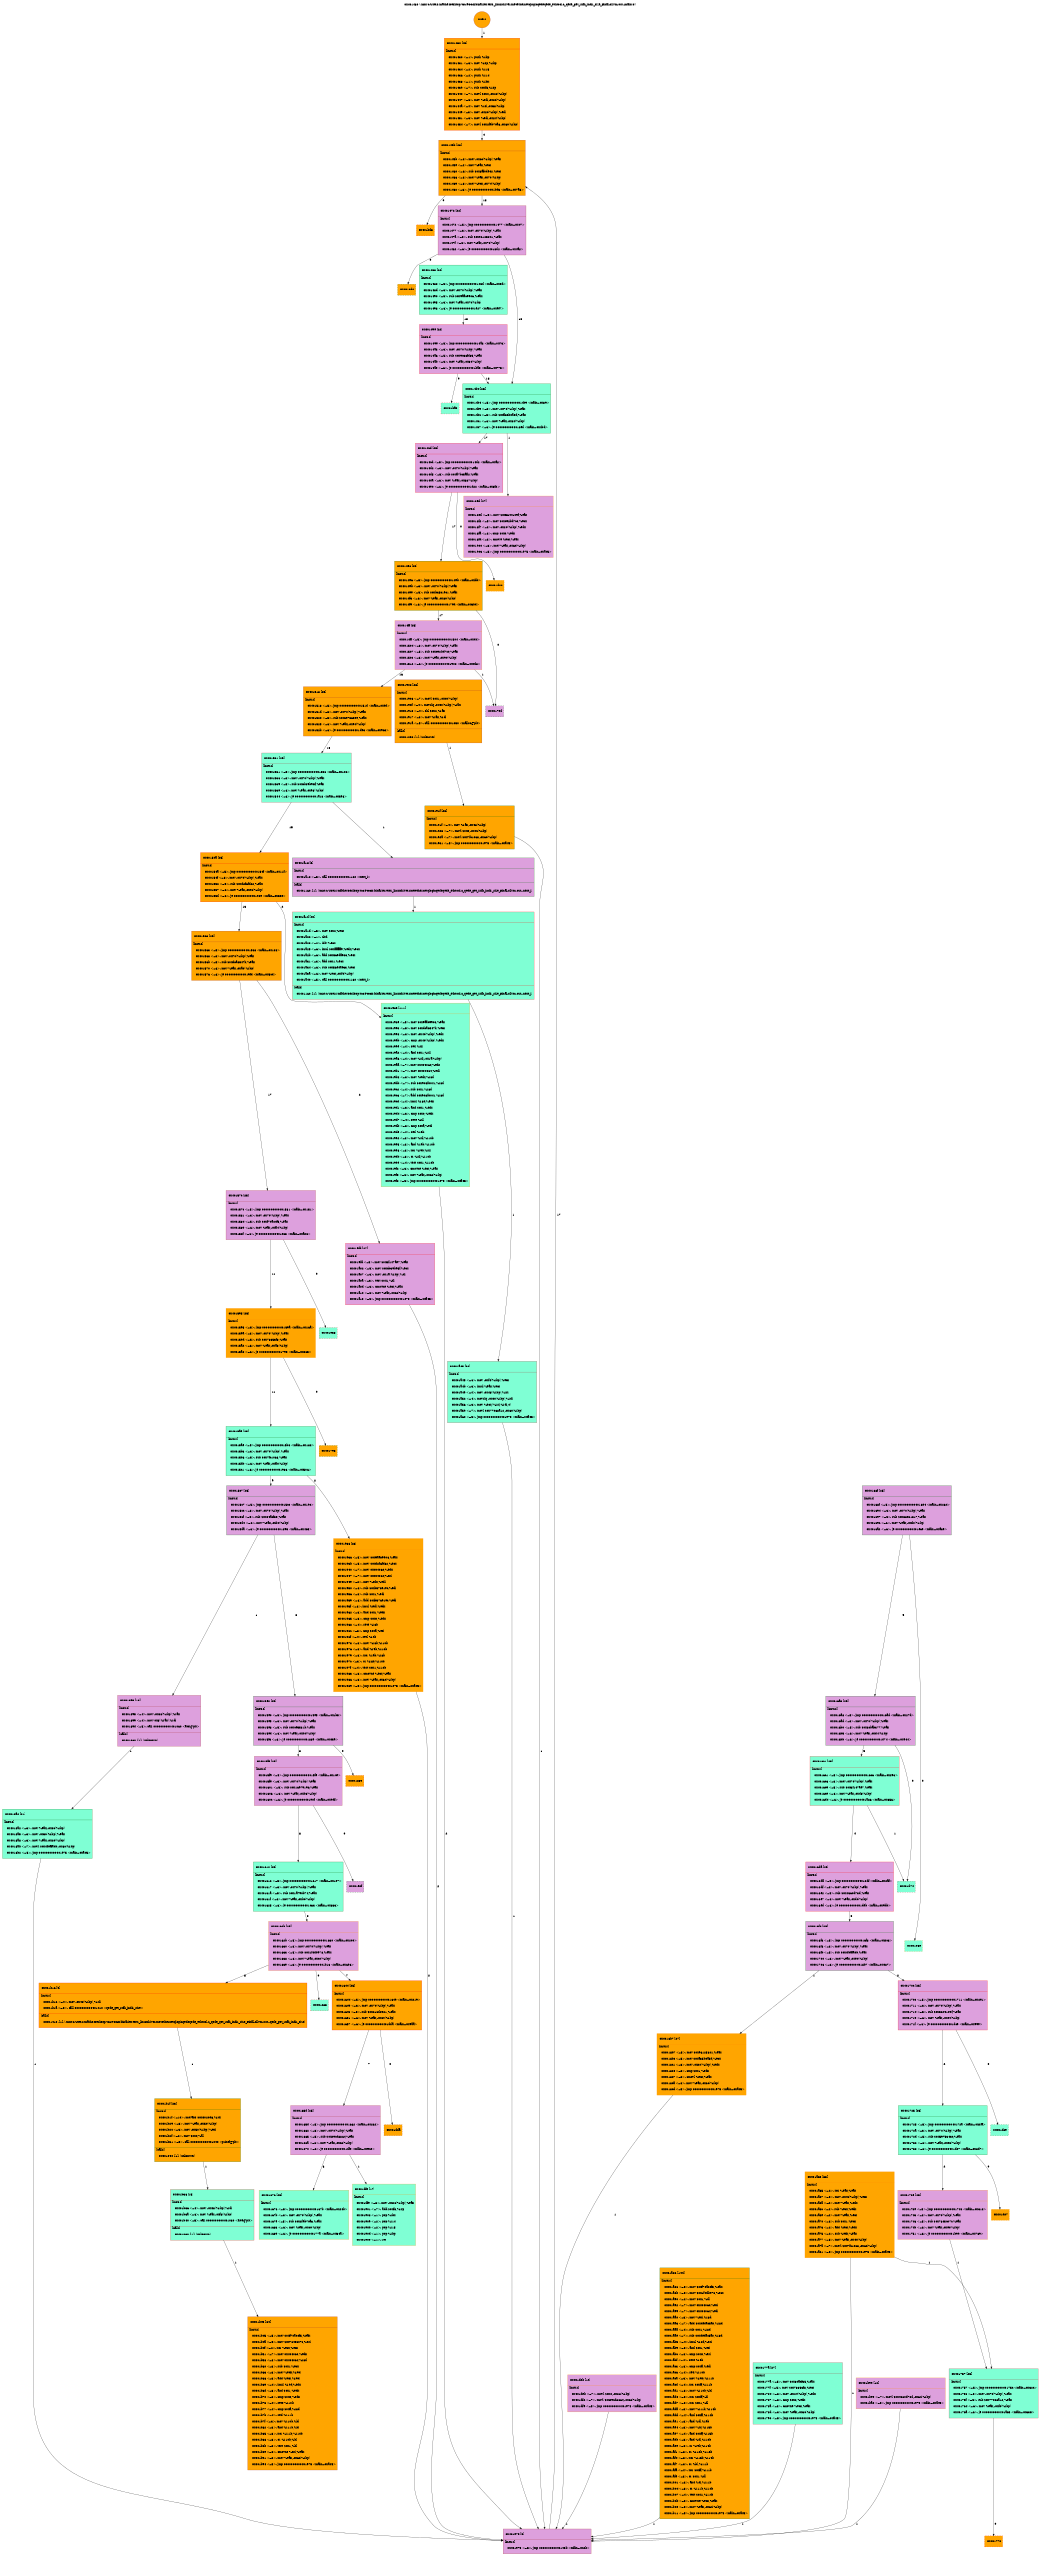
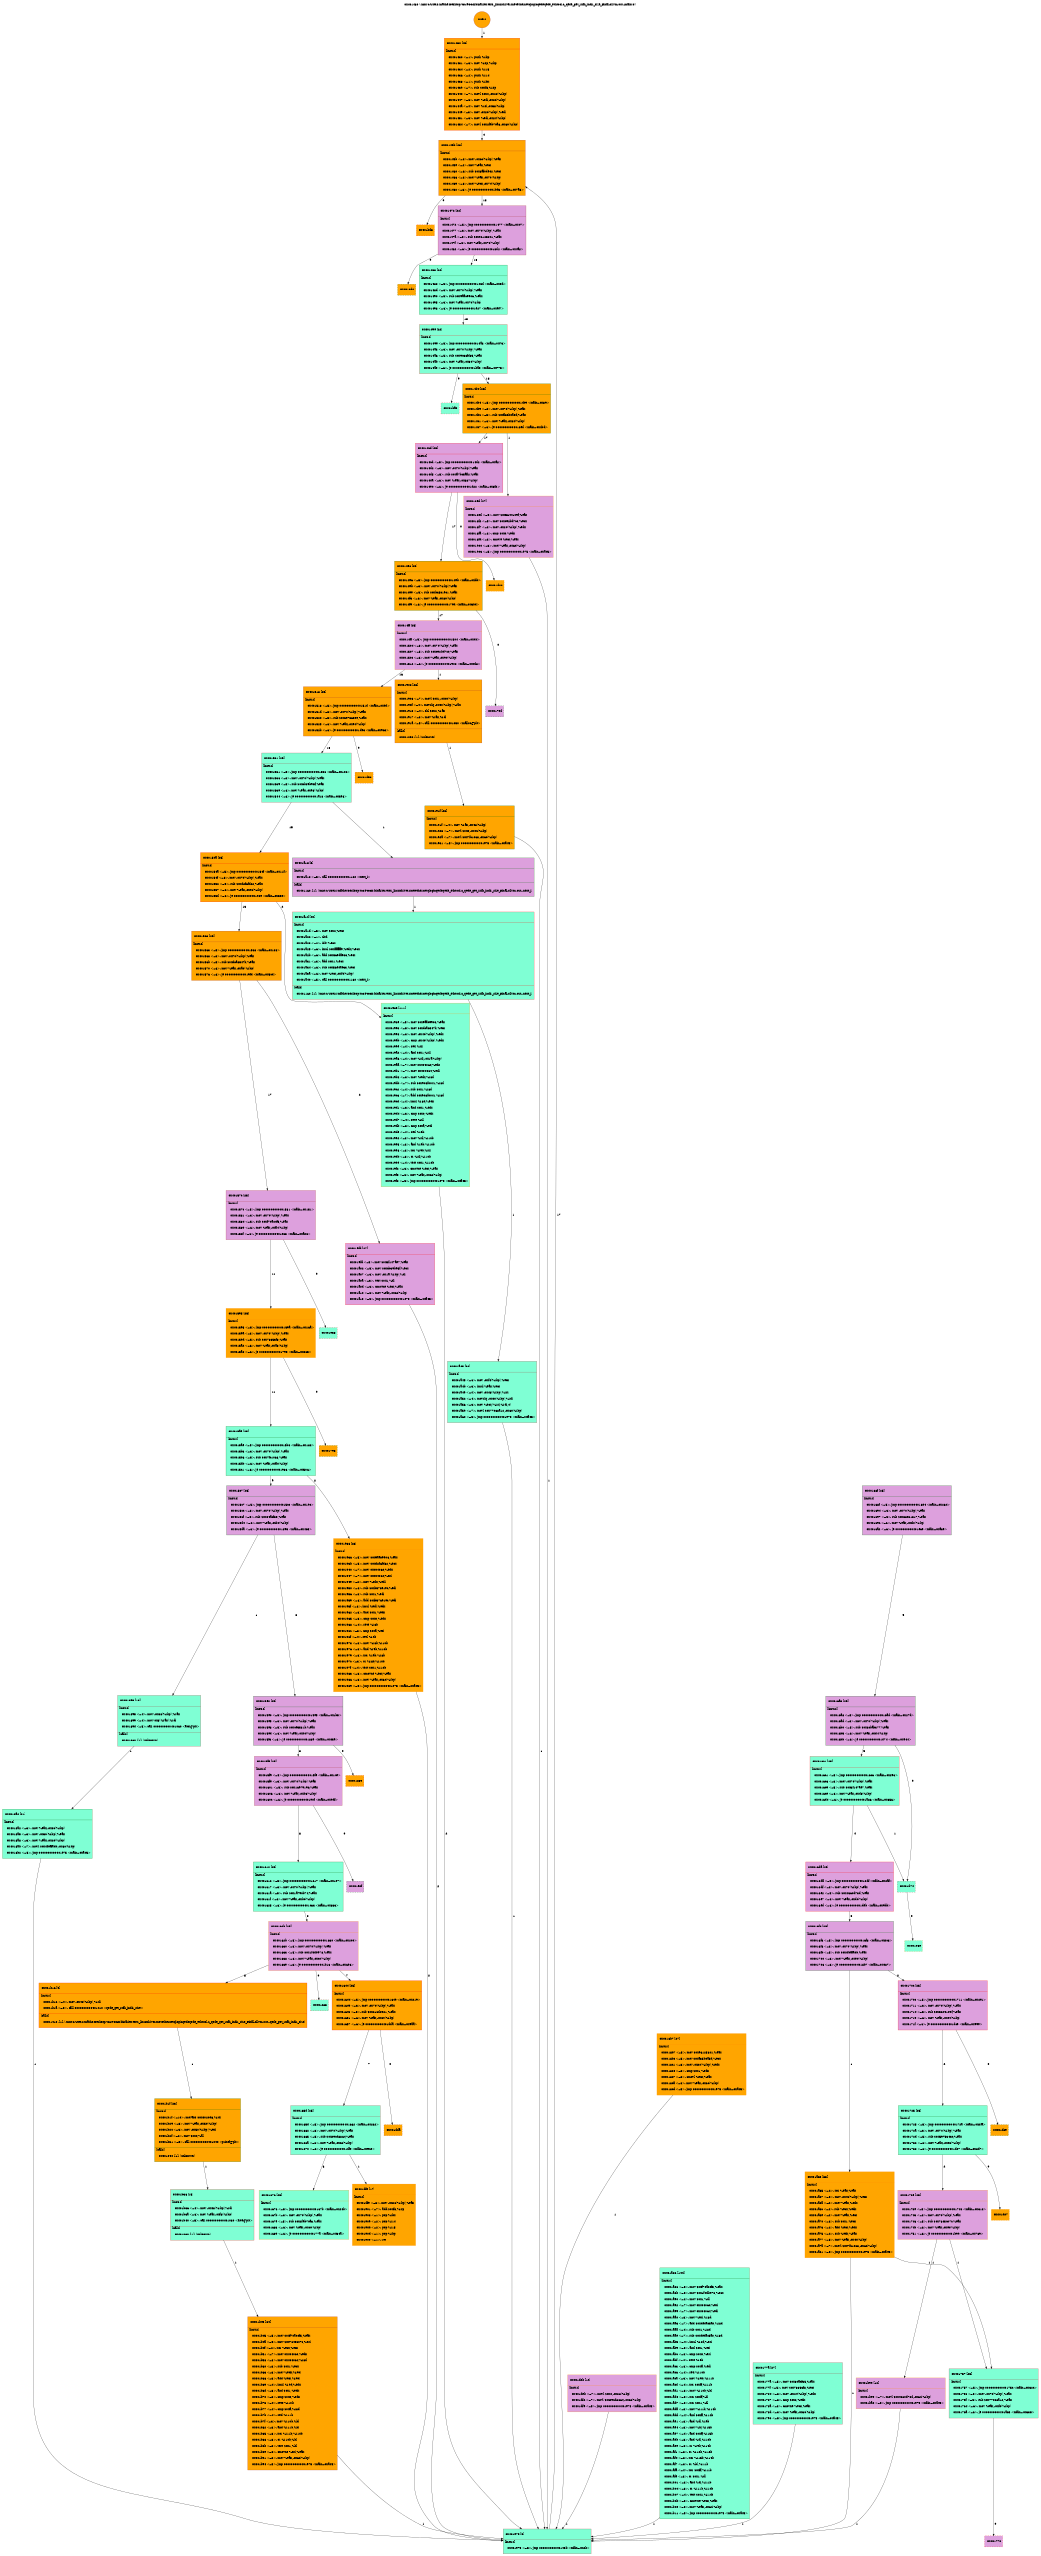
(517, 317) -> (473, 259)
(463, 349) -> (463, 349)
(507, 408) -> (507, 408)
(487, 685) -> (438, 674)
none -> (364, 778)
none -> (547, 1541)
(159, 1721) -> (159, 1721)
(921, 1737) -> (910, 1915)
(780, 2001) -> (850, 2070)
(335, 2130) -> (335, 2130)
(1000, 2130) -> (1000, 2130)
(384, 2215) -> (384, 2215)
none -> (921, 2308)
(705, 2393) -> (705, 2393)
none -> (409, 2518)
(547, 2541) -> (547, 2541)
(994, 2541) -> (994, 2541)
